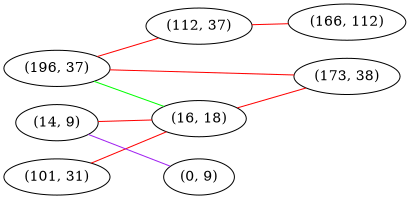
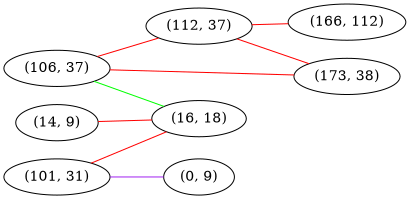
(57, 68) -> (57, 68)
(272, 98) -> (273, 51)
(135, 153) -> (137, 177)
